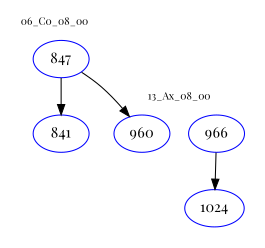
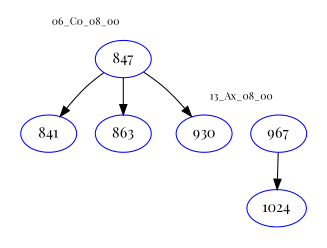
none -> (123, 134)
(142, 134) -> (204, 134)
(217, 134) -> (279, 134)
